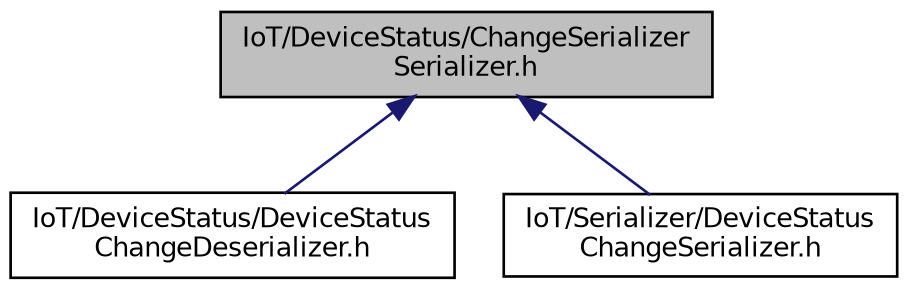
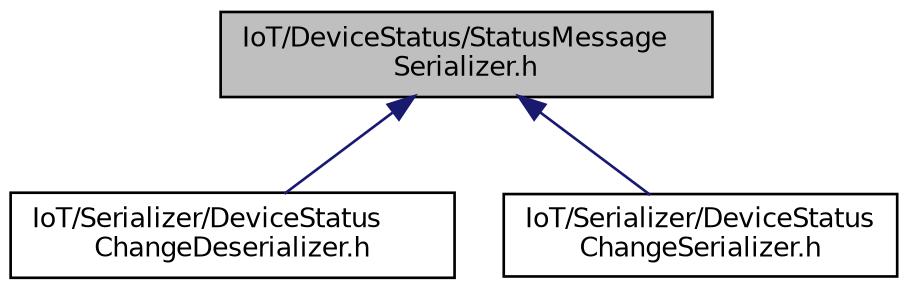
(467, 54) -> (467, 54)
(233, 235) -> (233, 235)
